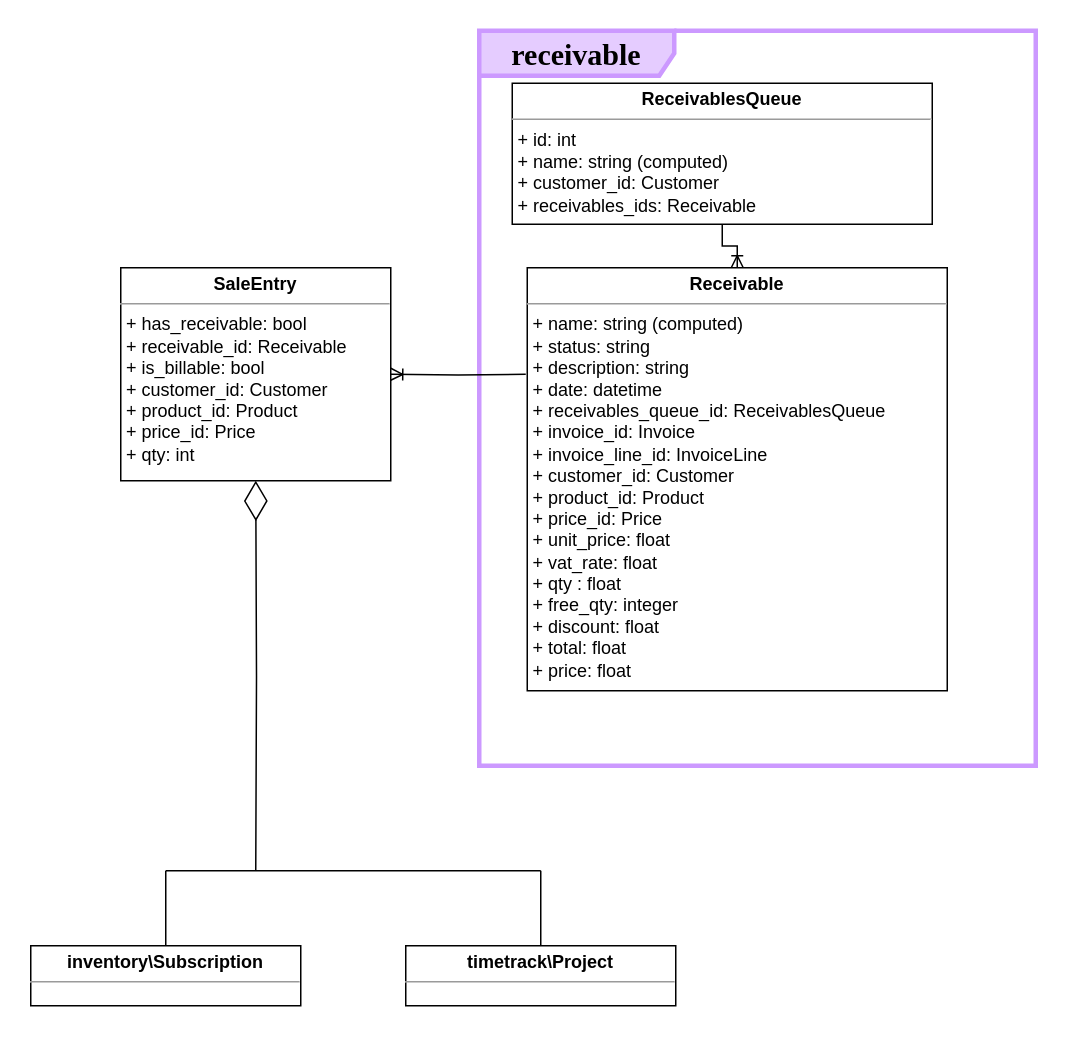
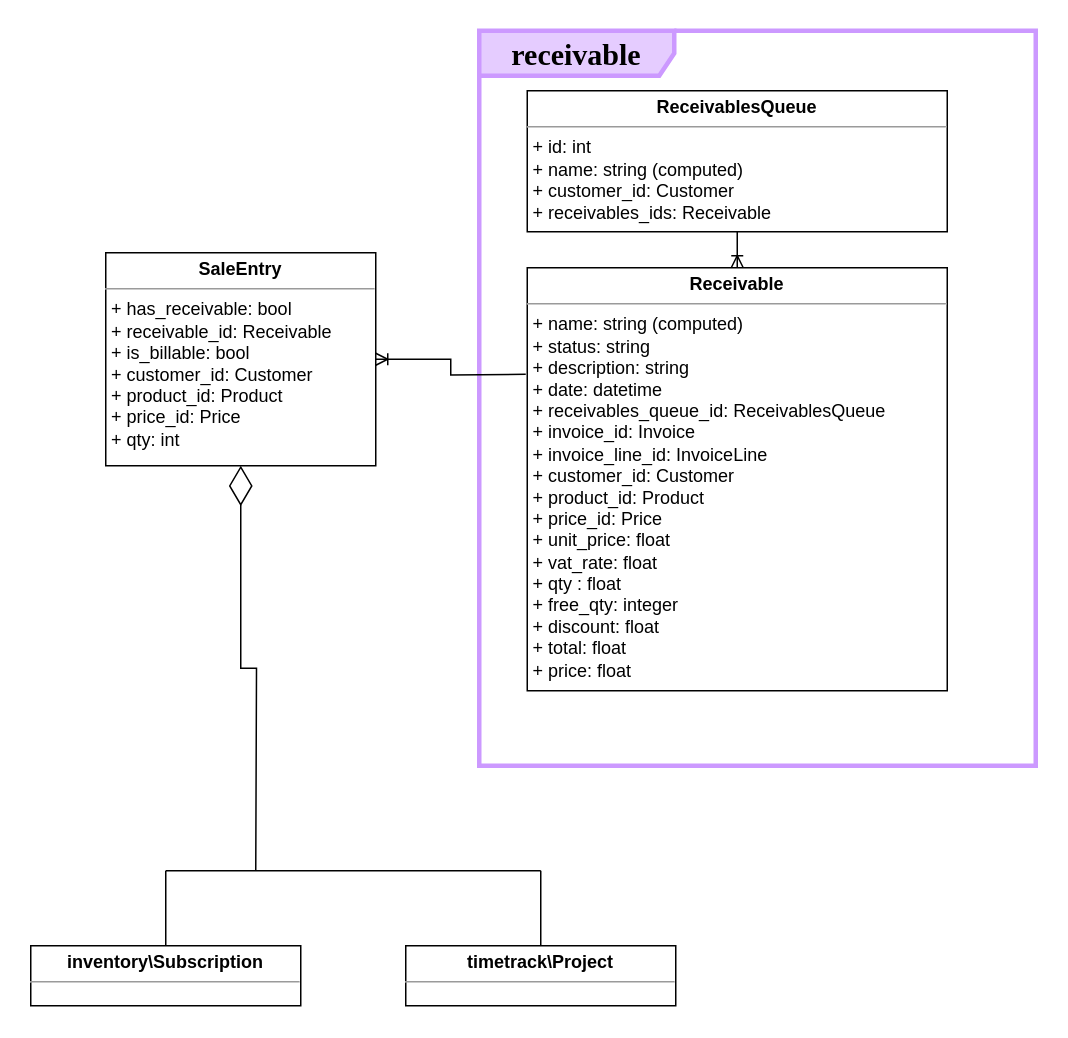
(722, 154) -> (737, 161)
(256, 374) -> (241, 359)
